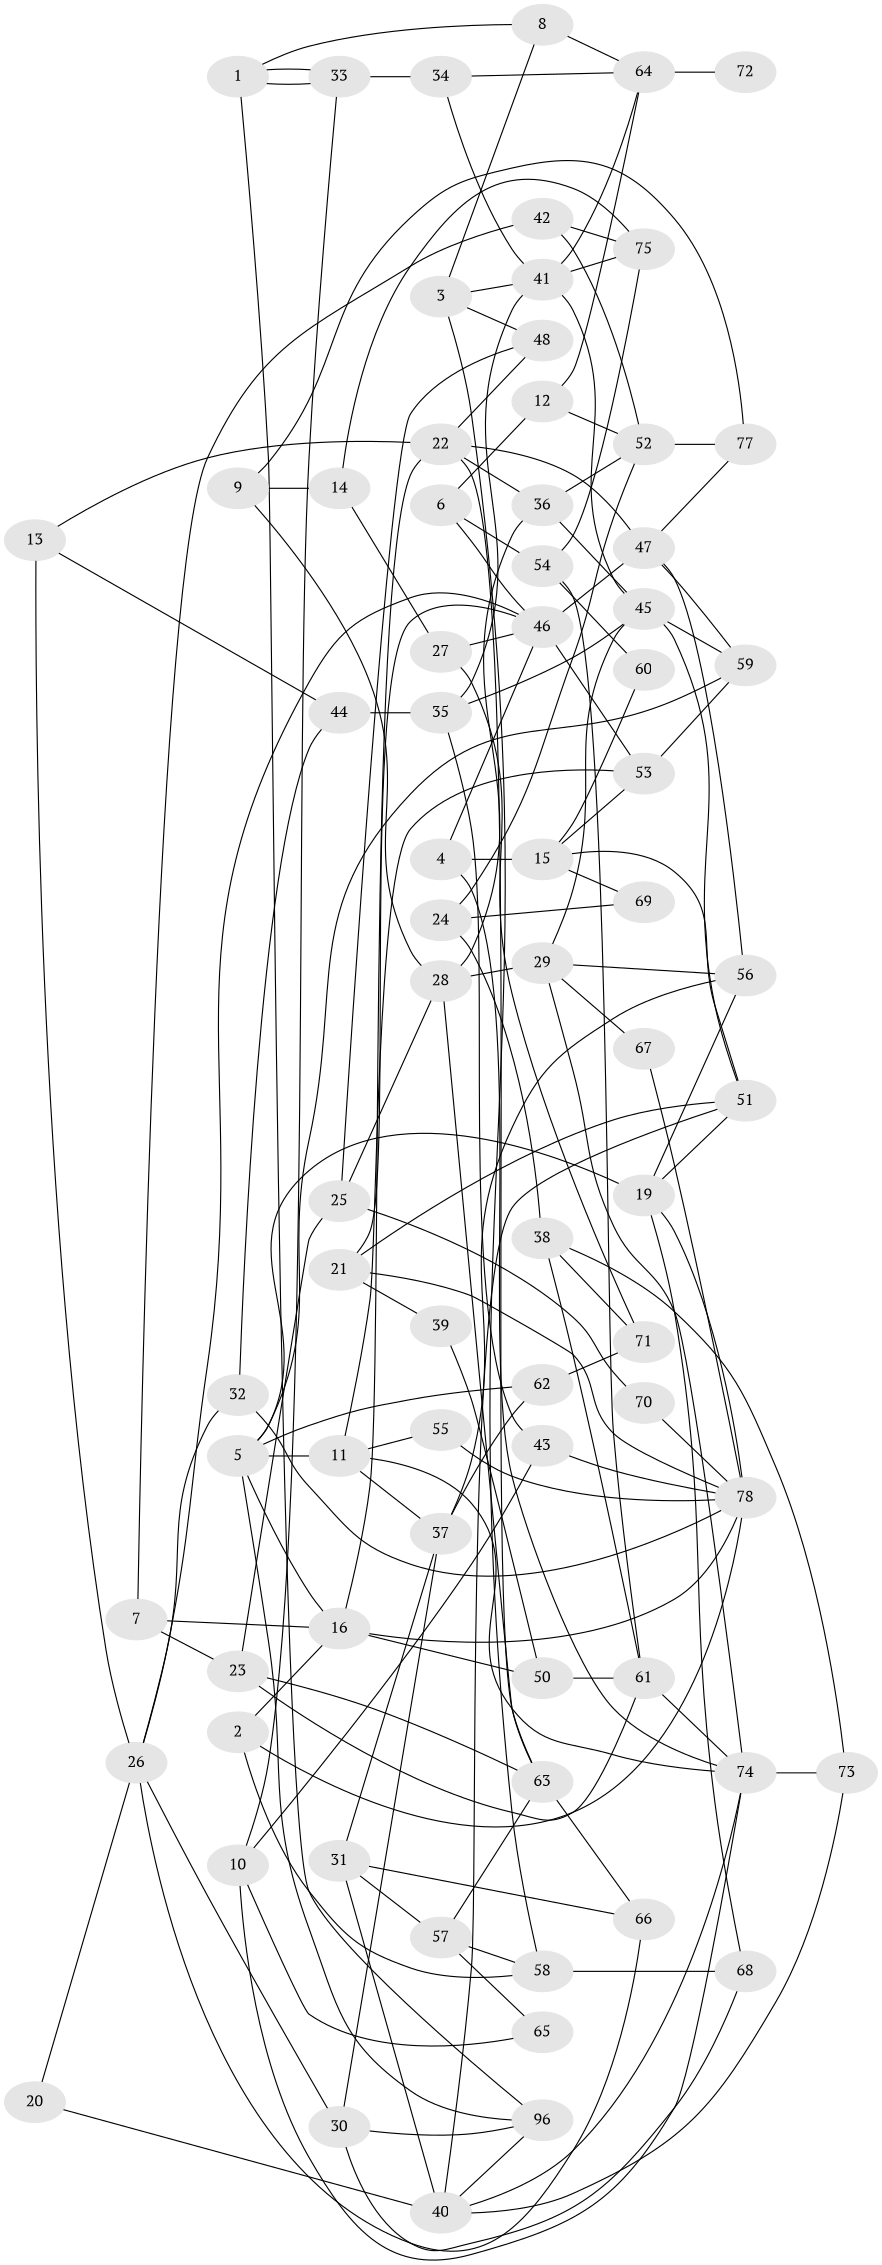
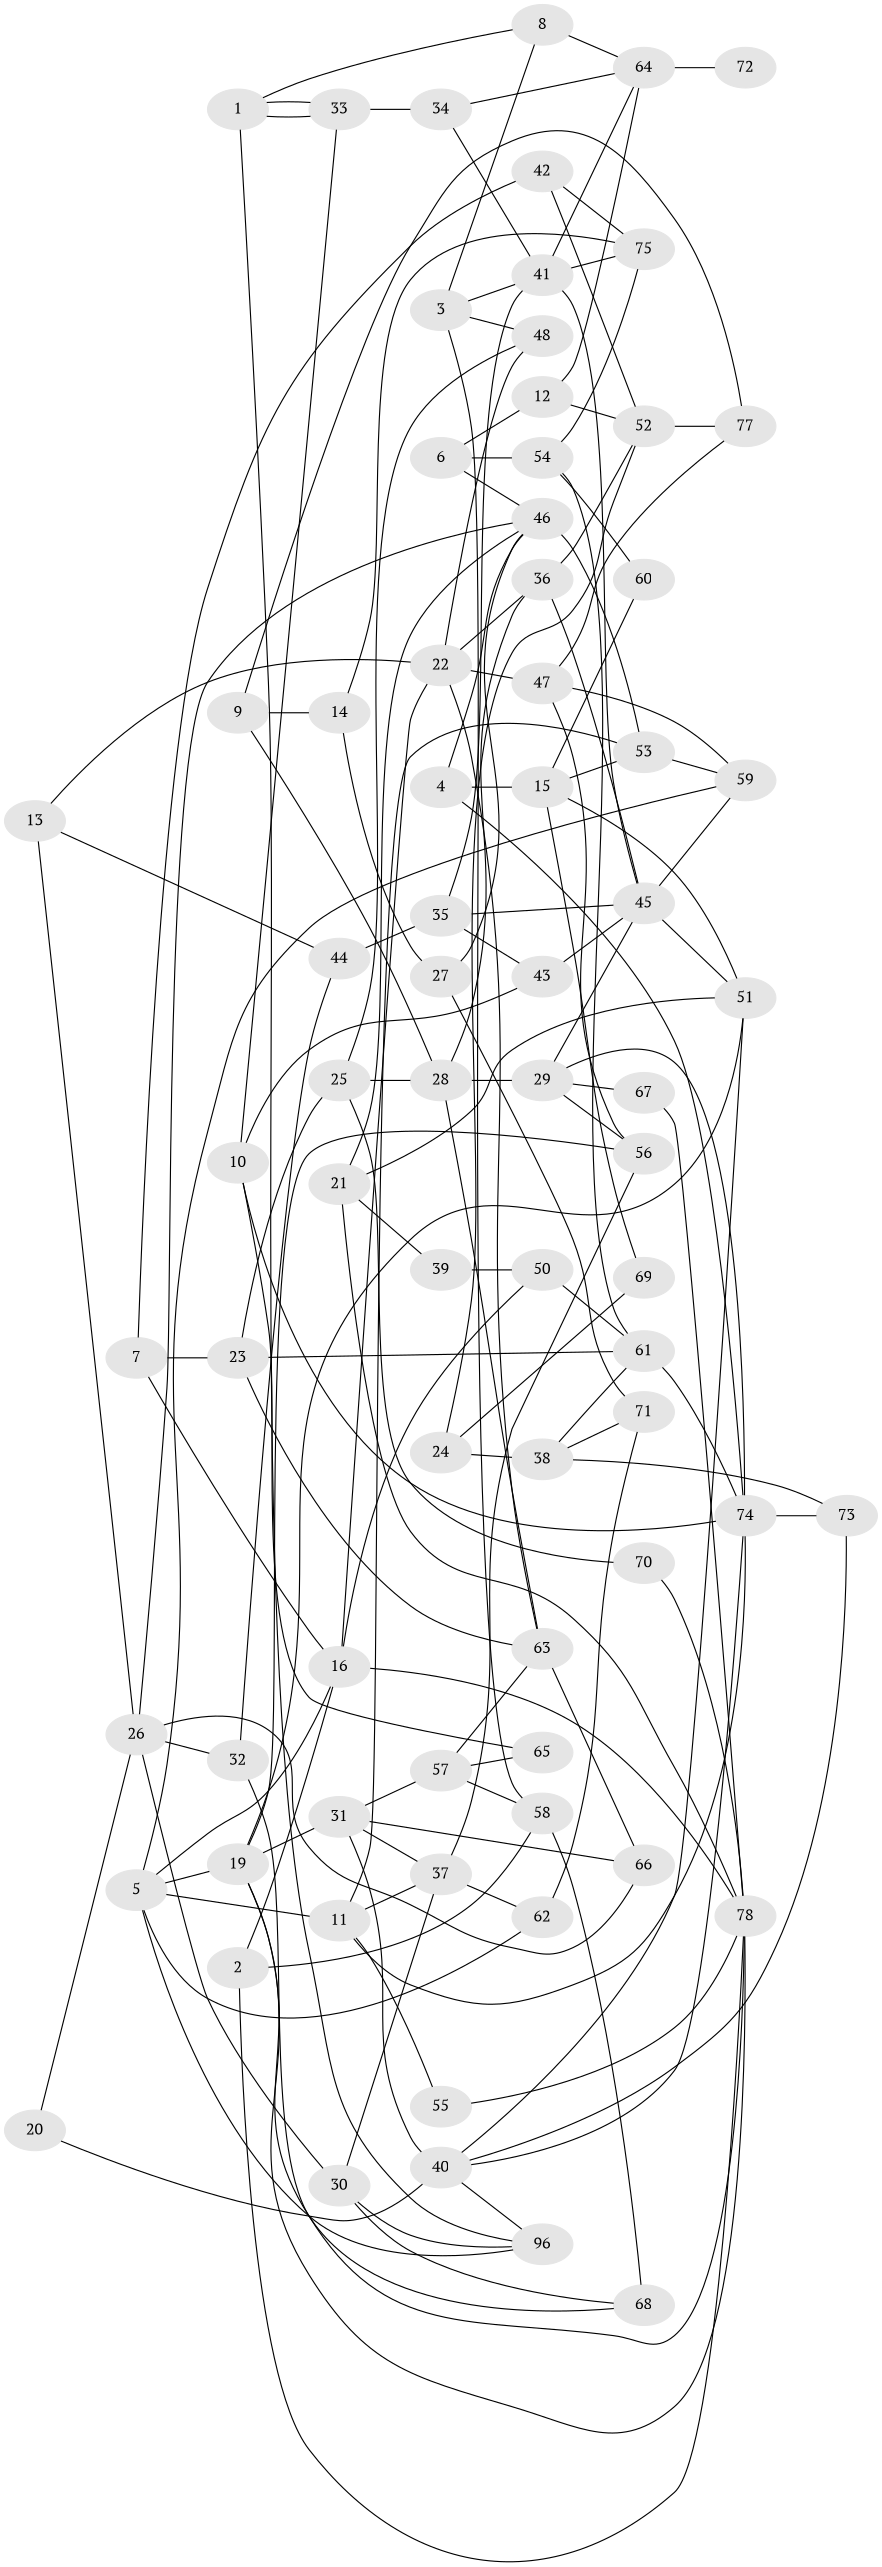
(584, 595) -> none
(641, 1478) -> (608, 929)
none -> (289, 1841)
